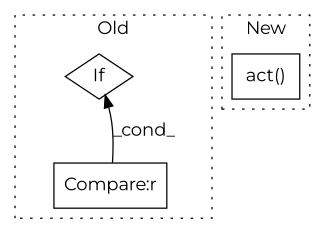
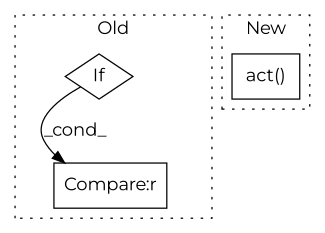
(113, 135) -> (46, 115)
